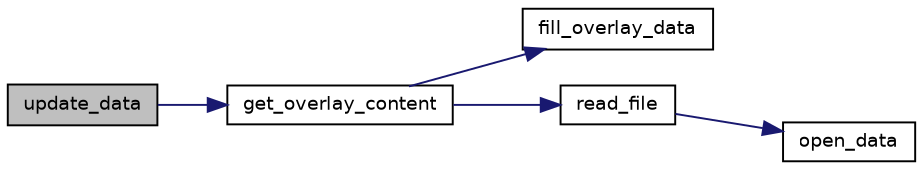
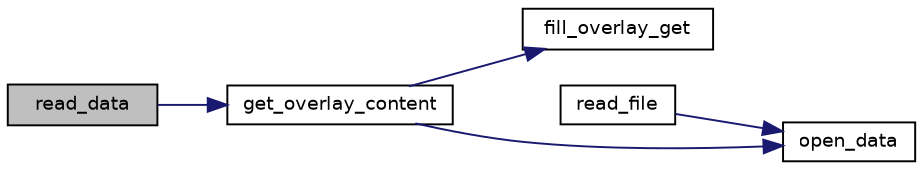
(618, 29) -> (618, 29)
(83, 105) -> (83, 105)
(497, 105) -> (589, 147)
